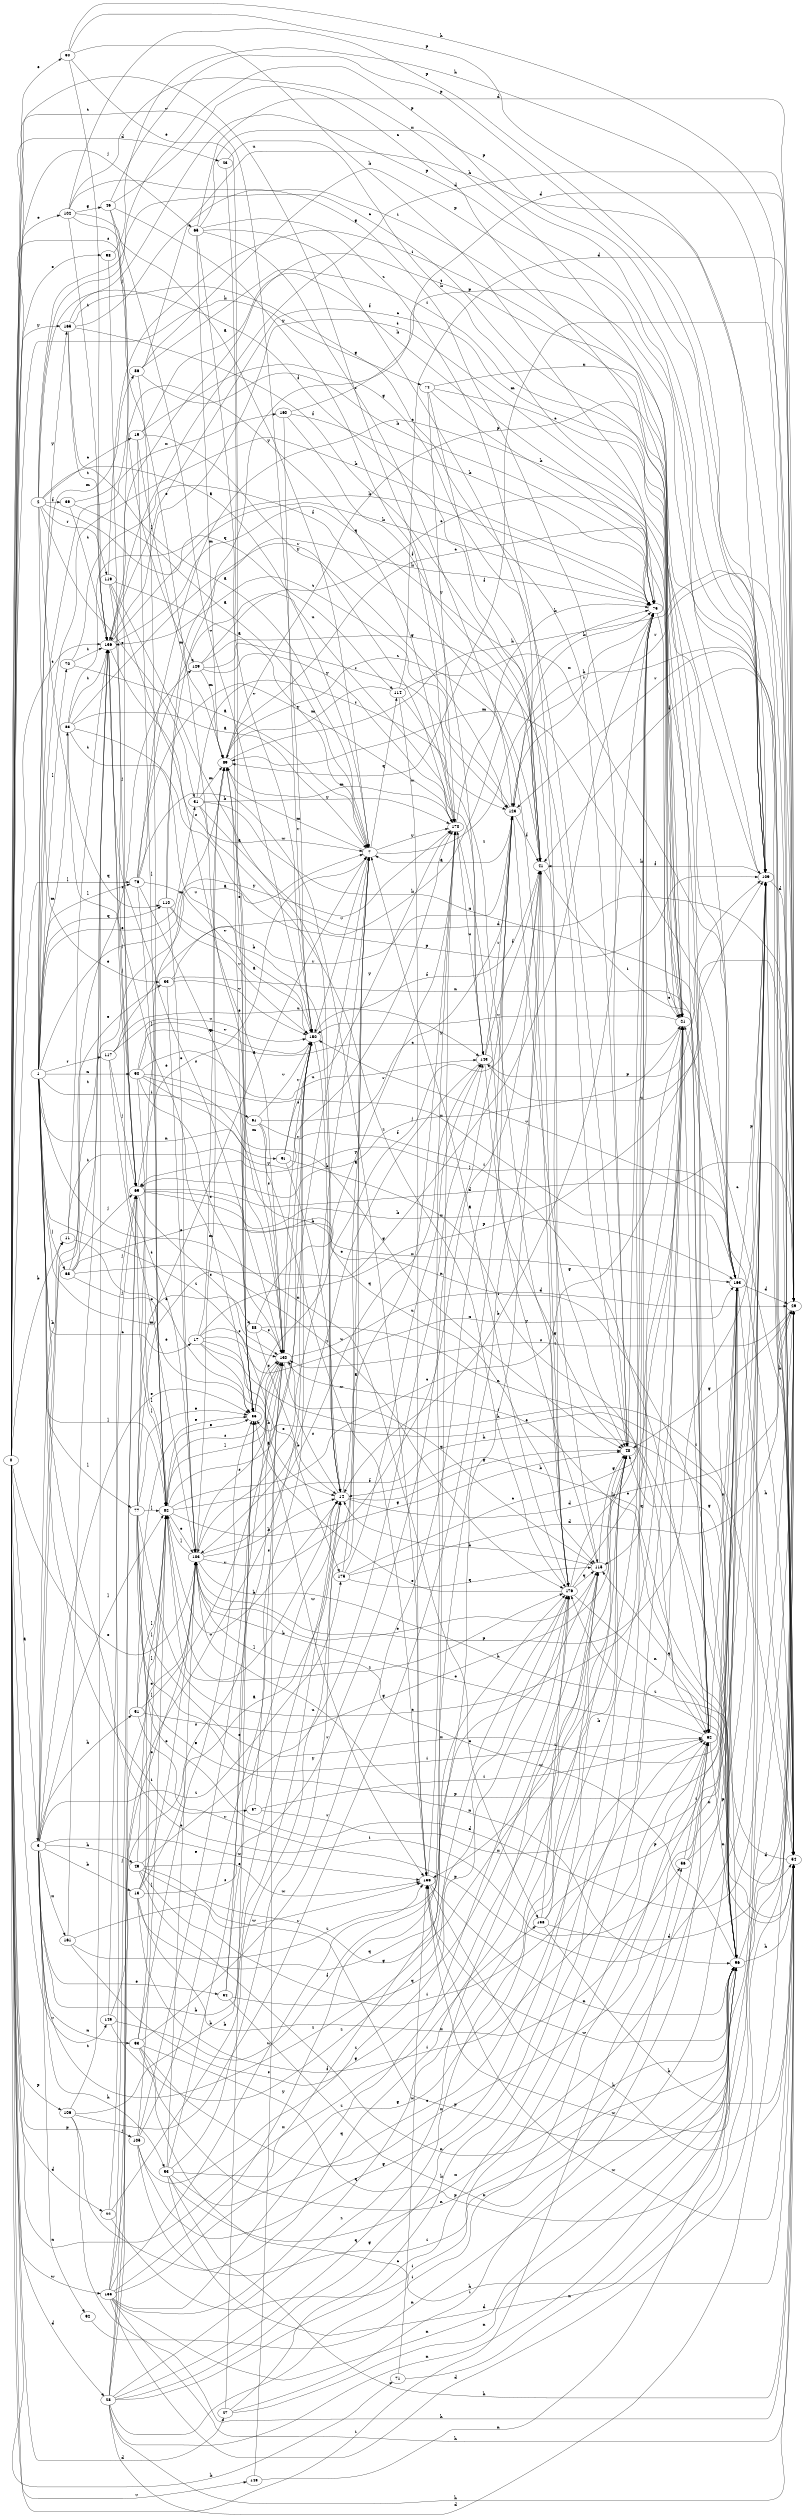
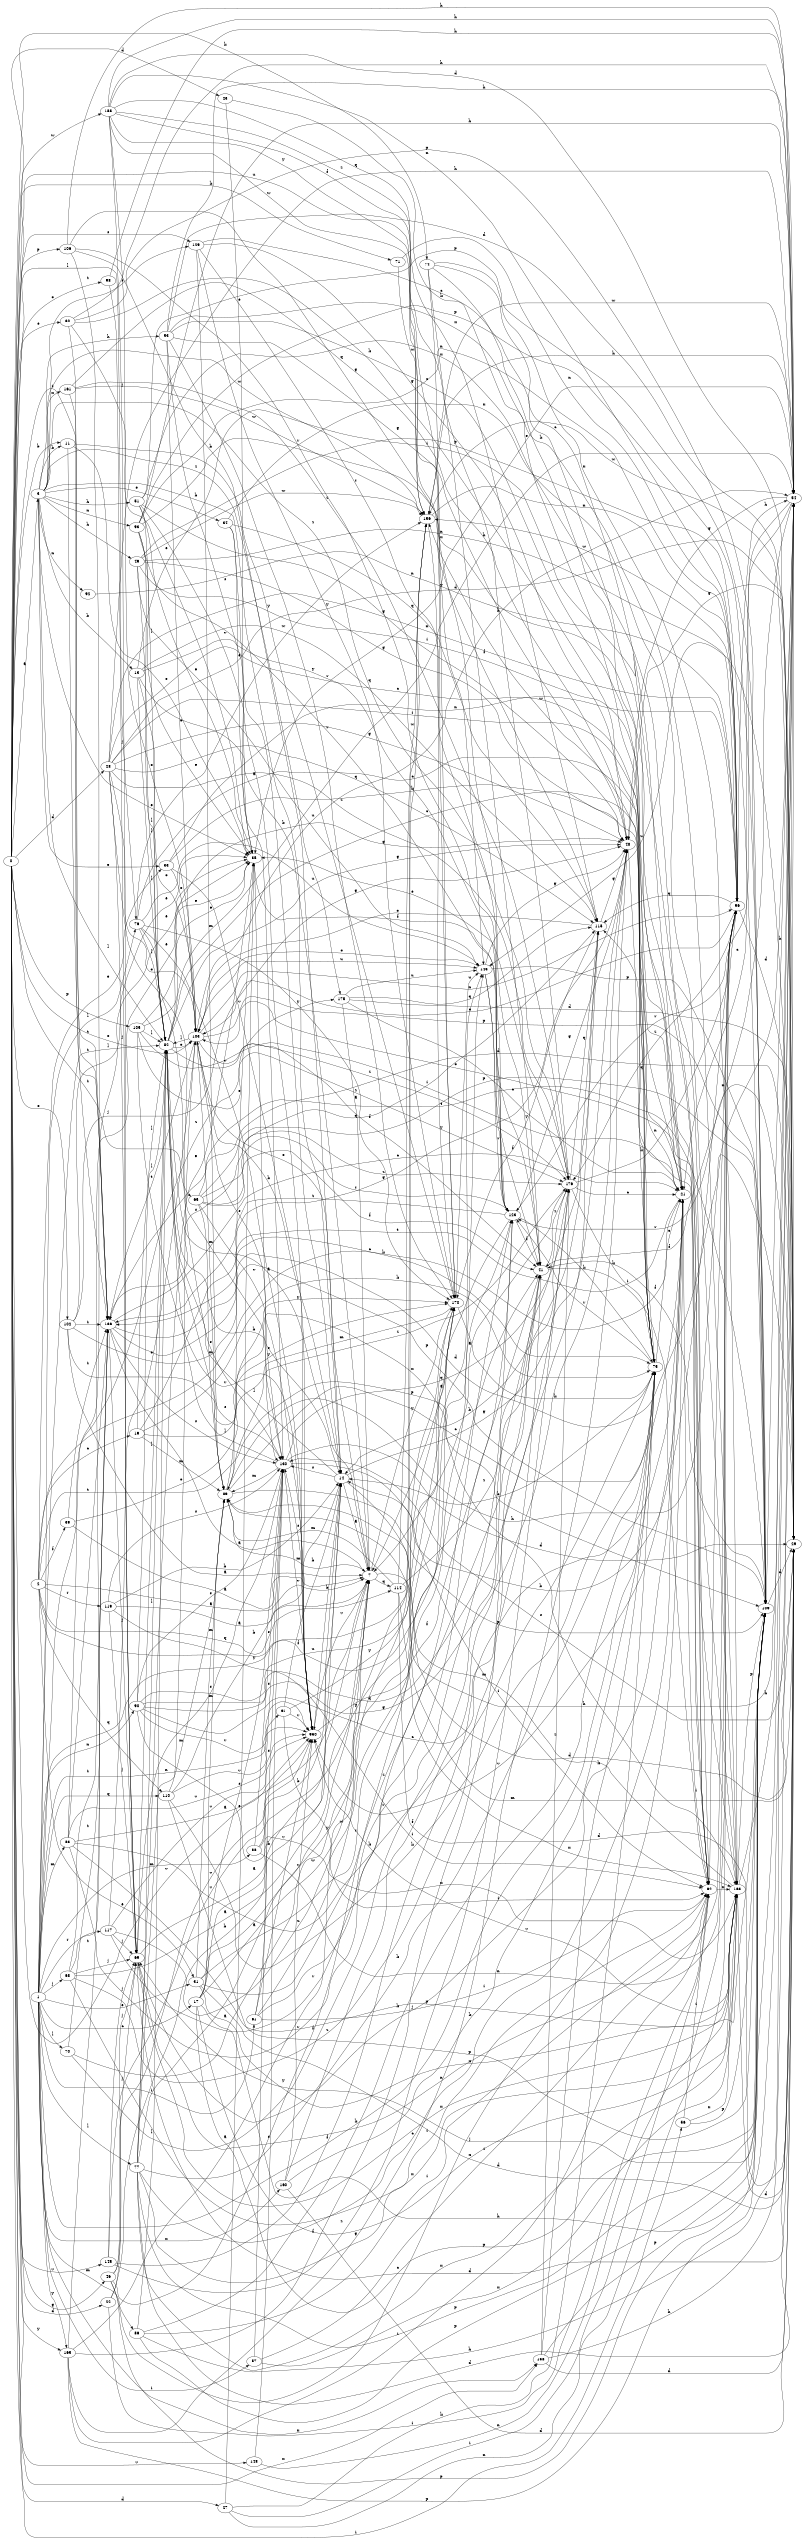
(87, 210) -> (14, 1622)
(313, 1037) -> (313, 1735)
(113, 1707) -> none
(630, 1938) -> (664, 845)
